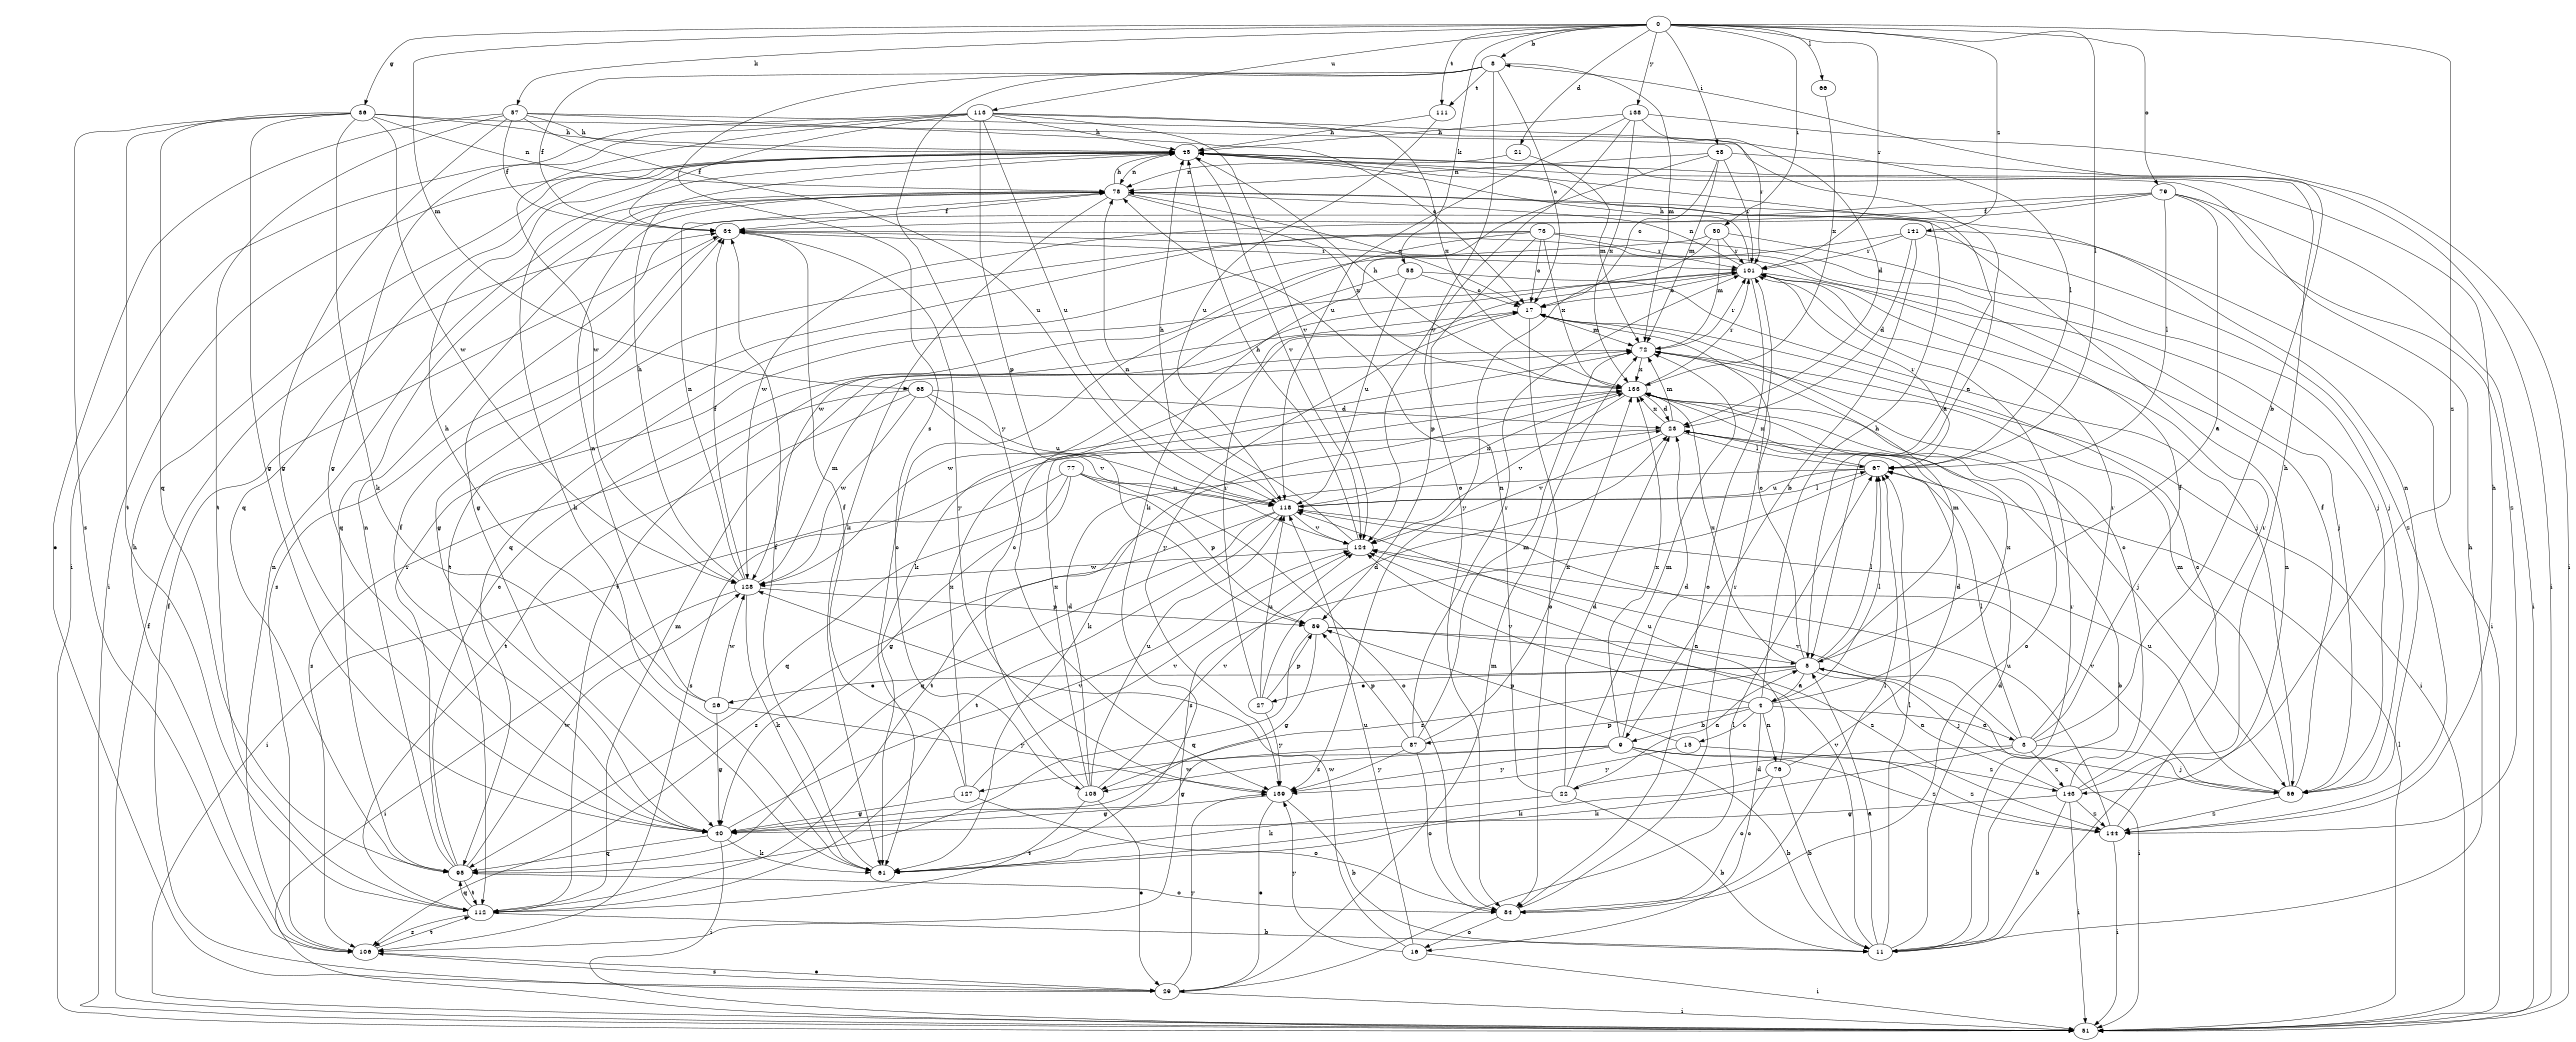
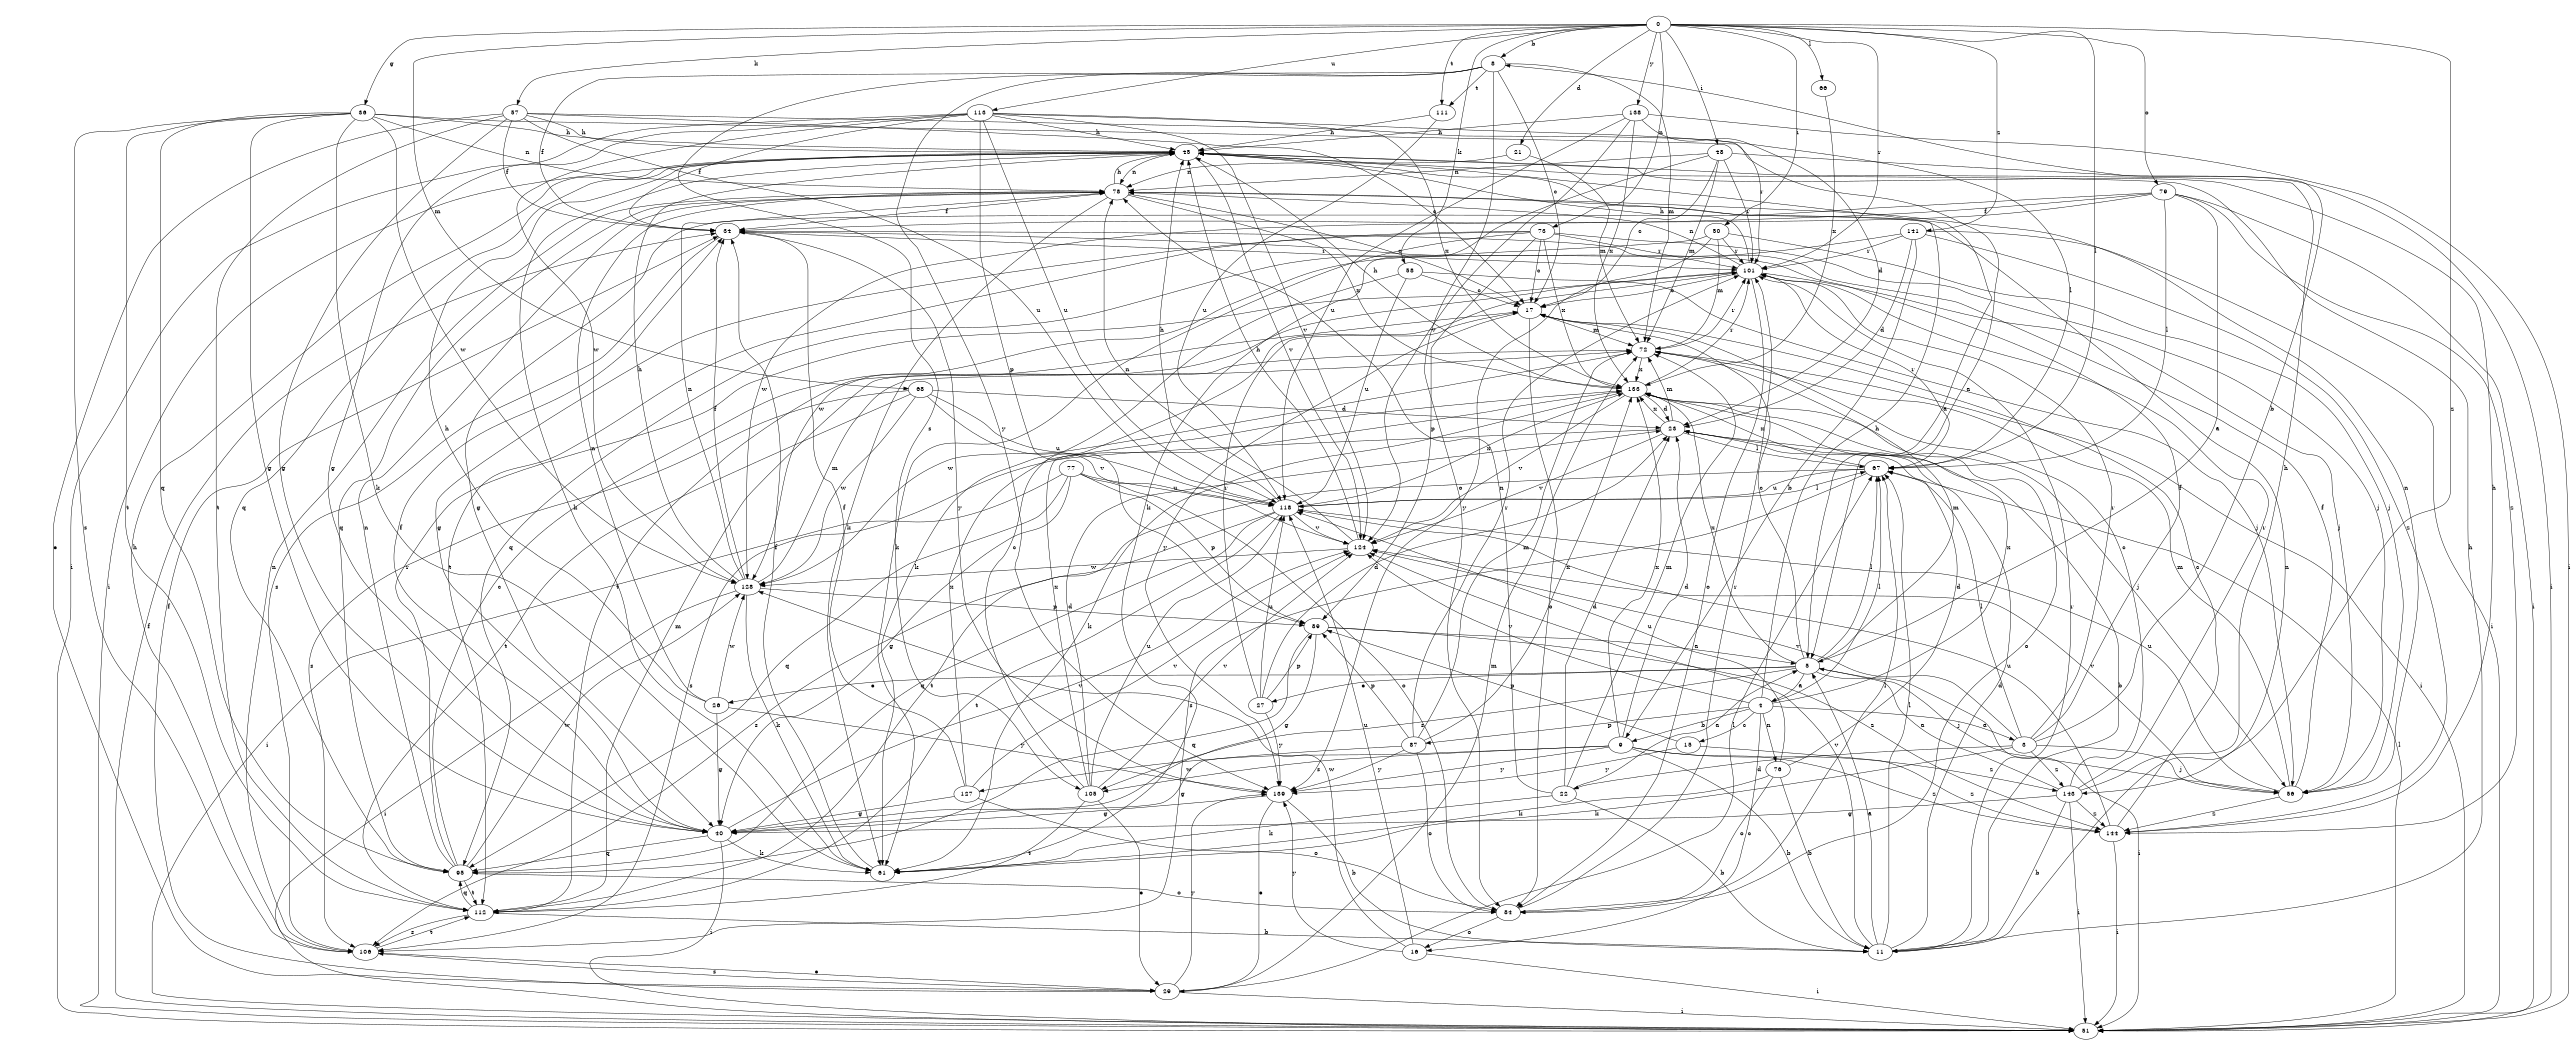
none -> (1654, 150)
(897, 547) -> (897, 547)
